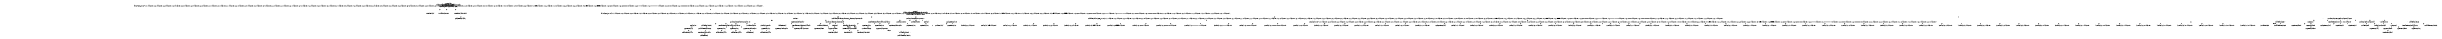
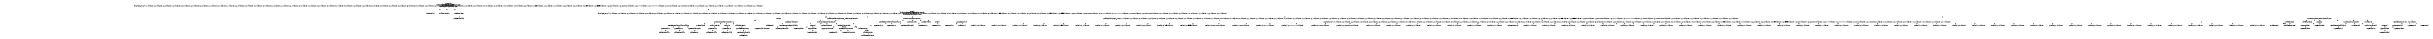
(460, 13) -> (459, 13)
(2430, 26) -> none
